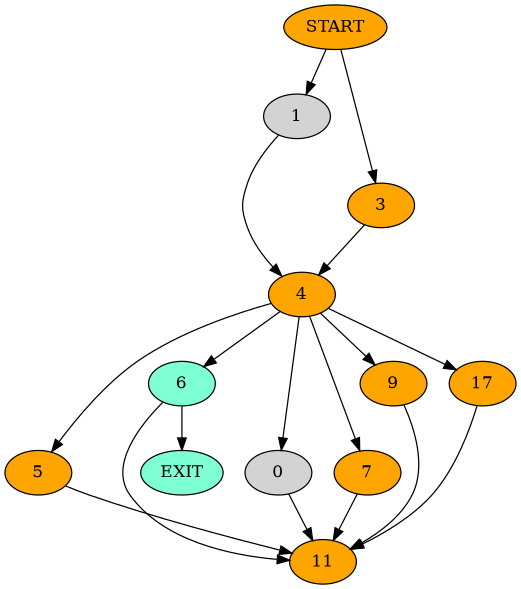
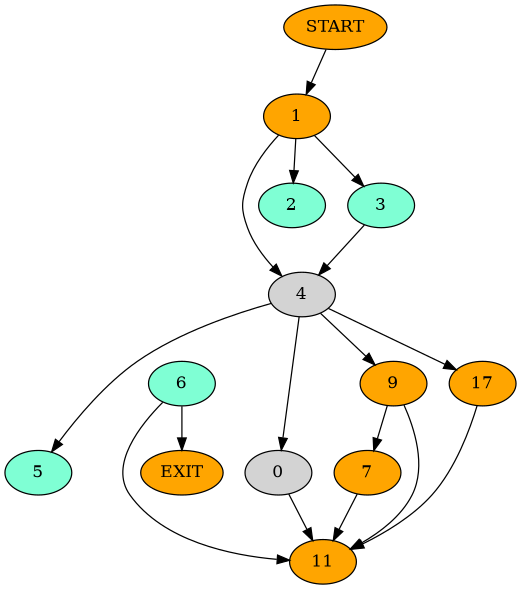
(357, 110) -> (335, 156)
(297, 116) -> (297, 116)
none -> (292, 205)
(381, 205) -> (381, 205)
(302, 295) -> (302, 295)
(247, 335) -> none
(332, 378) -> (382, 422)
(38, 473) -> (38, 473)
(182, 473) -> (182, 473)
(172, 521) -> none
